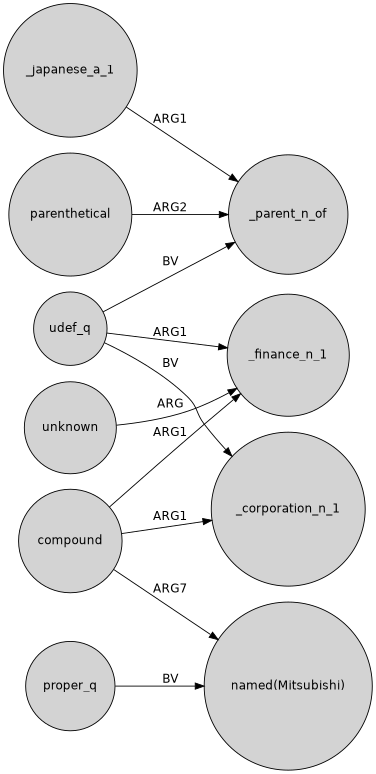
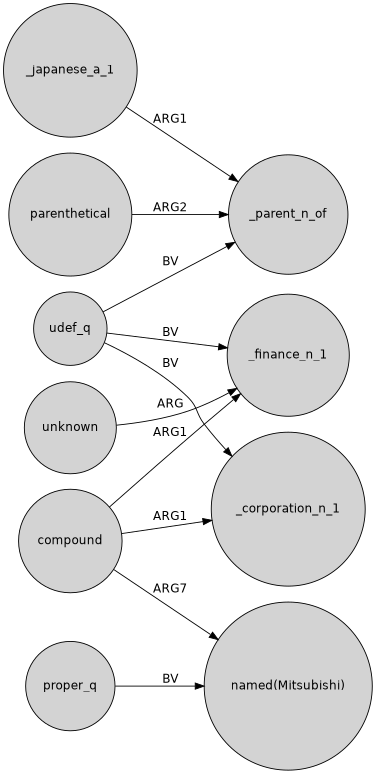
(171, 333) -> (171, 333)
